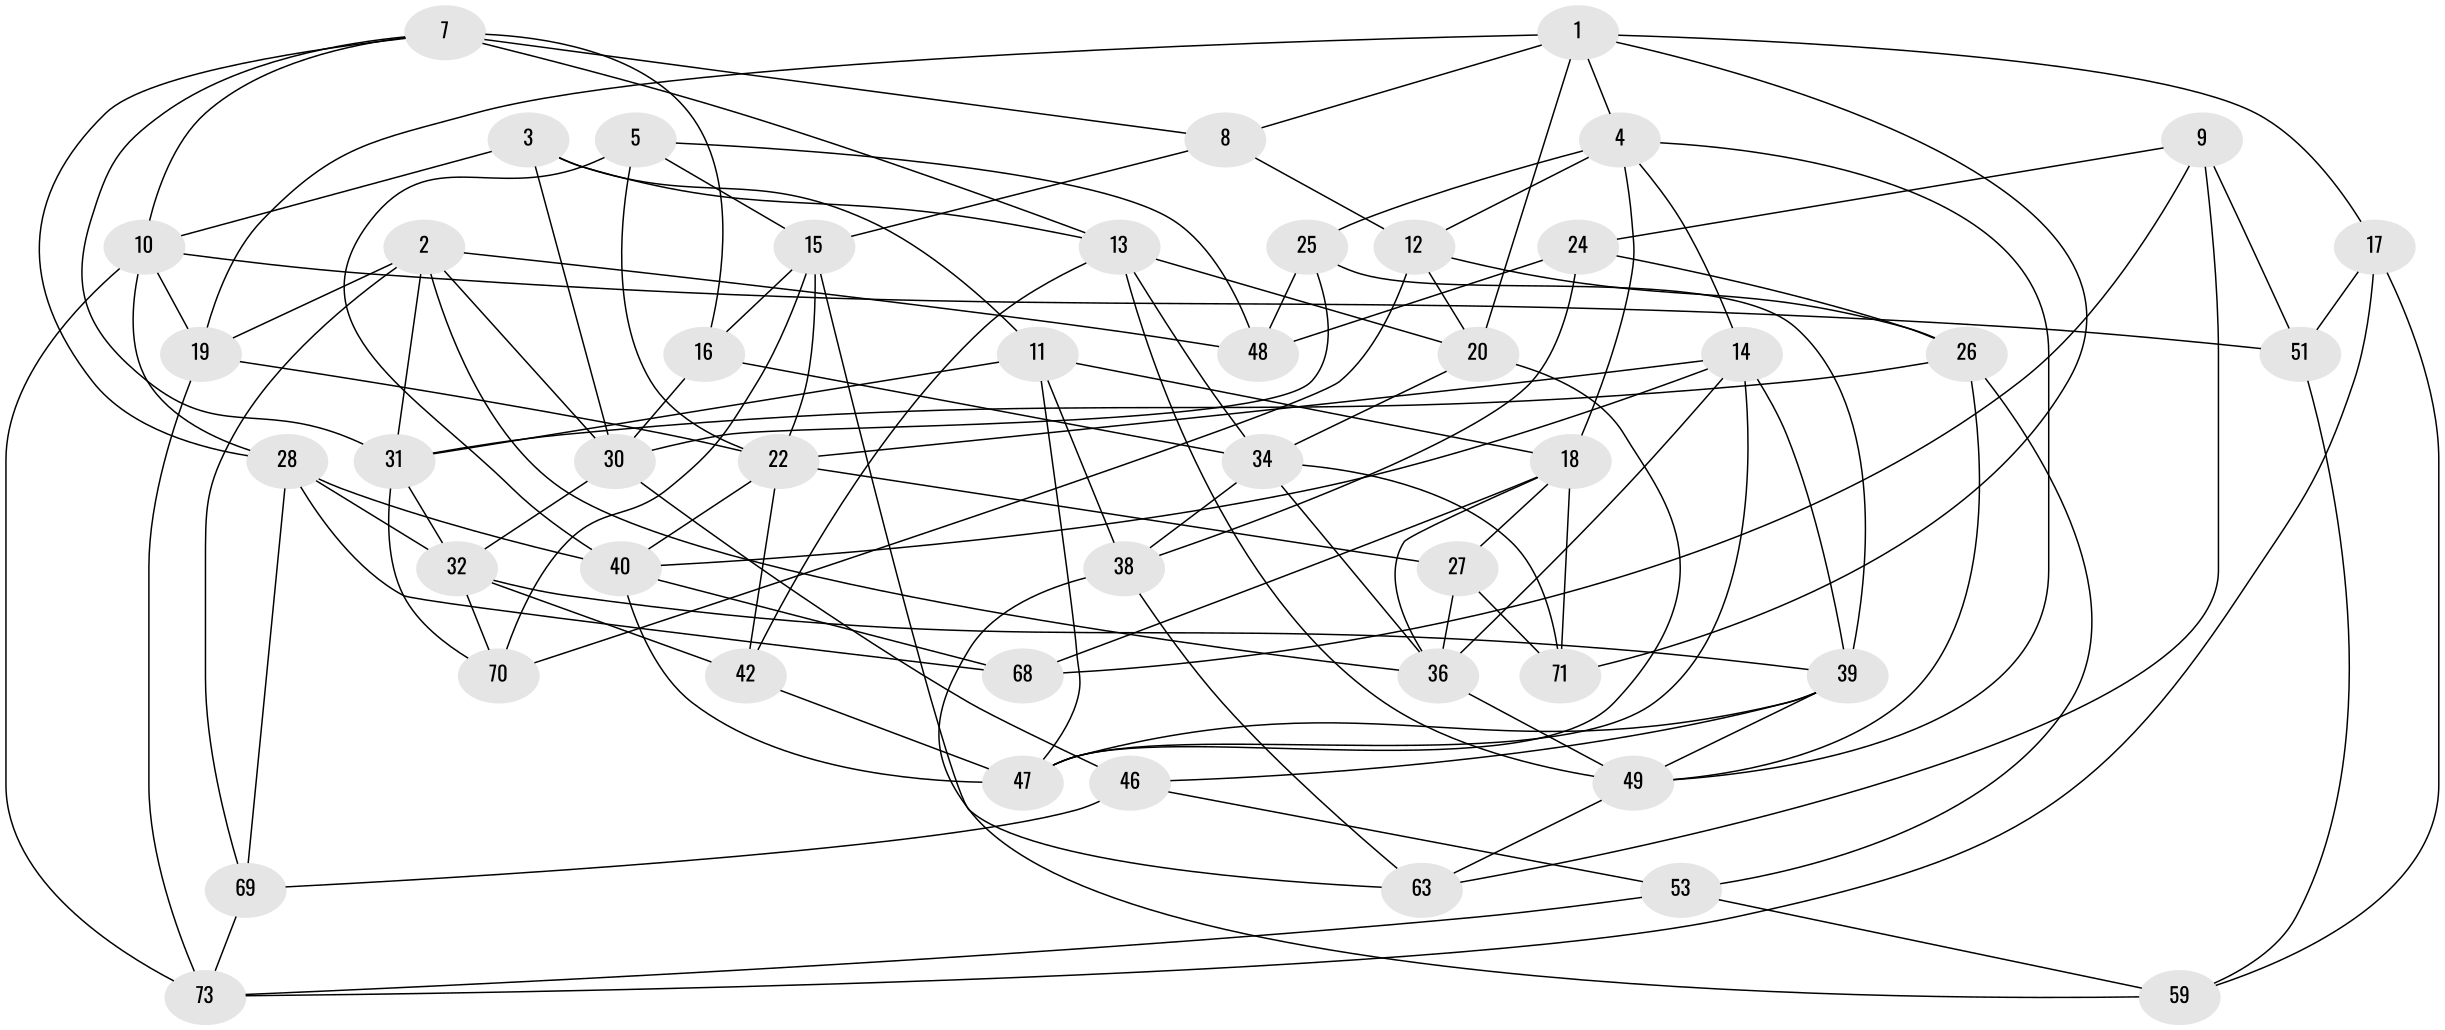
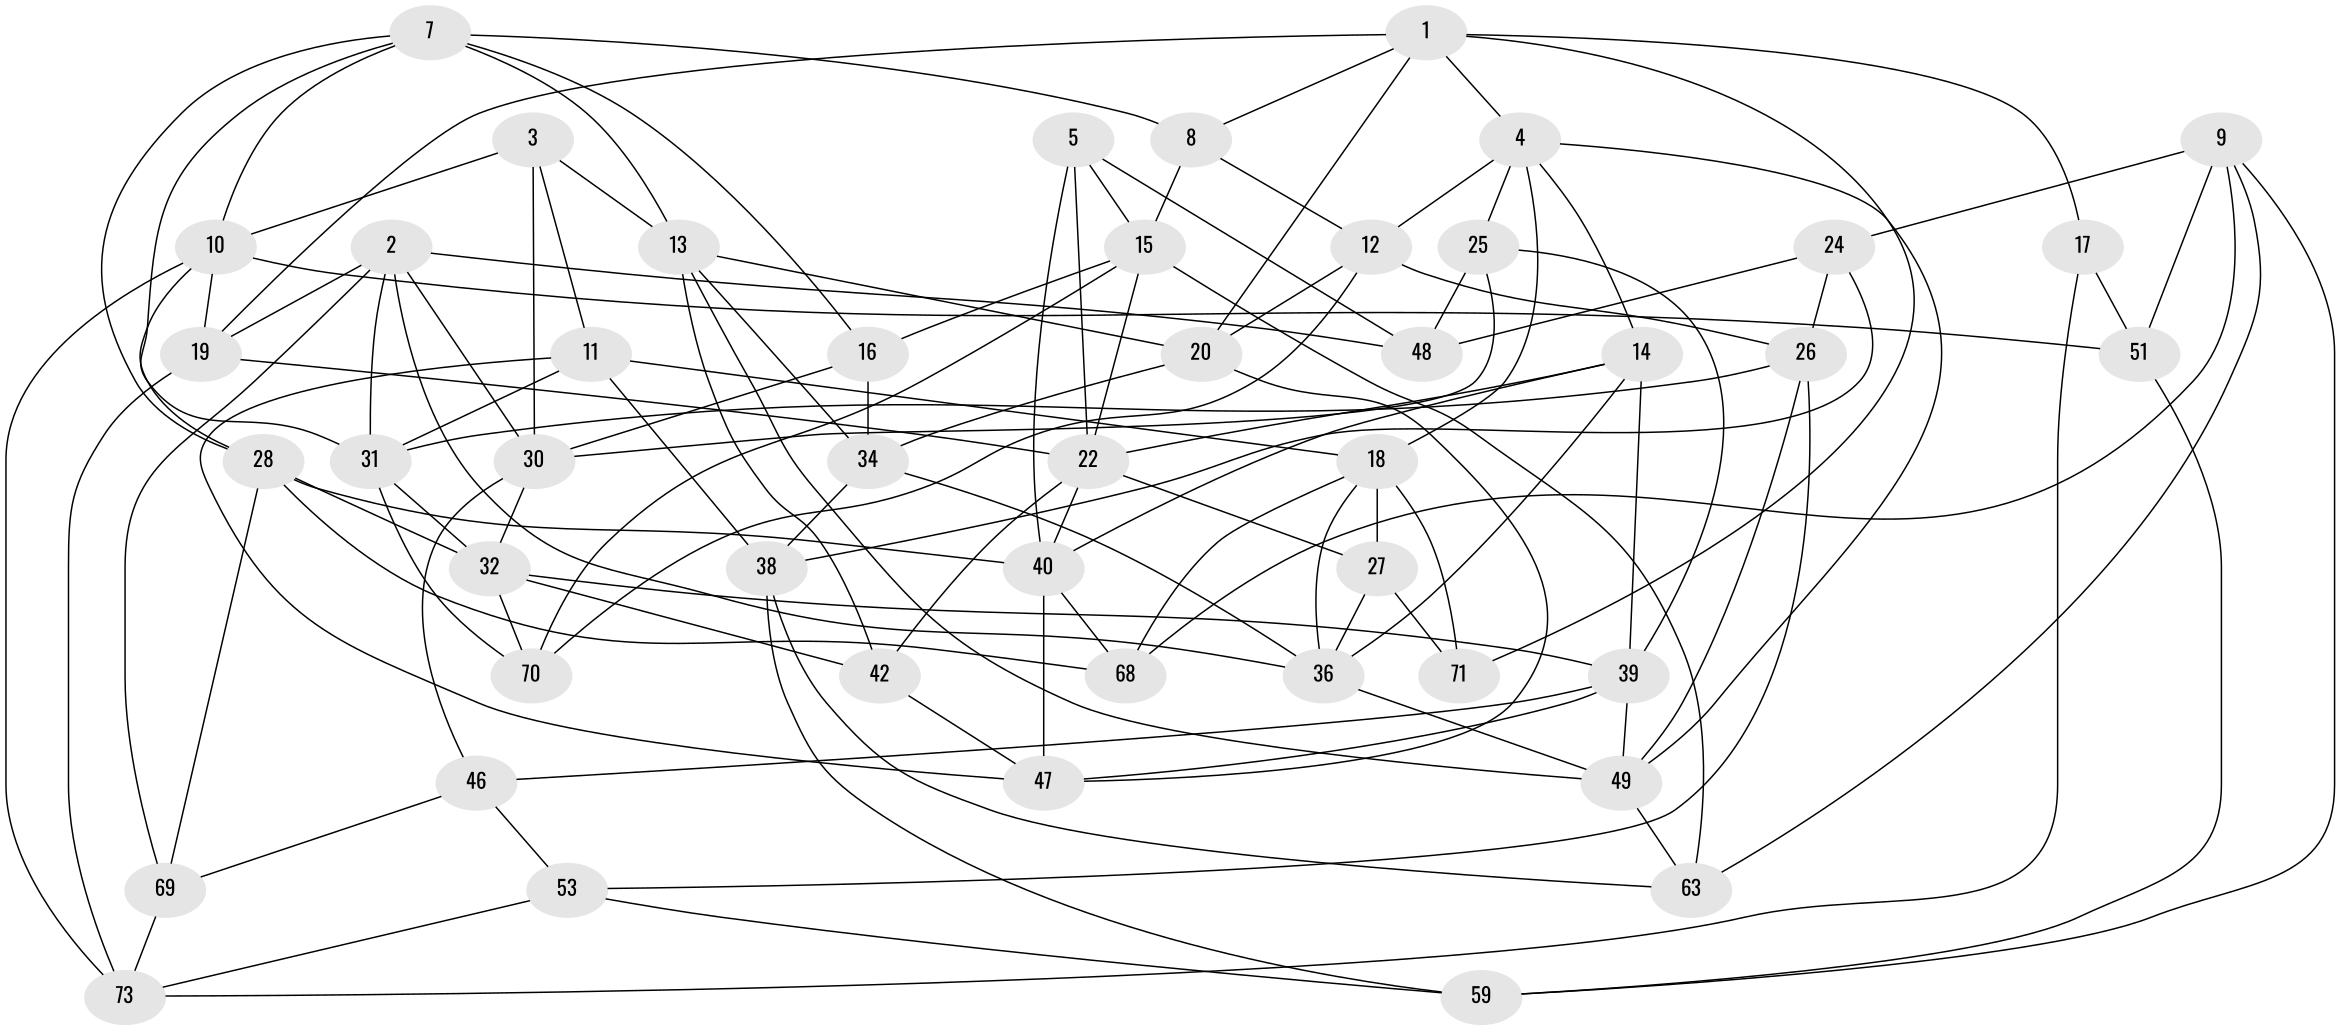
(1482, 520) -> none
(2439, 684) -> (2274, 877)
(1622, 717) -> none
